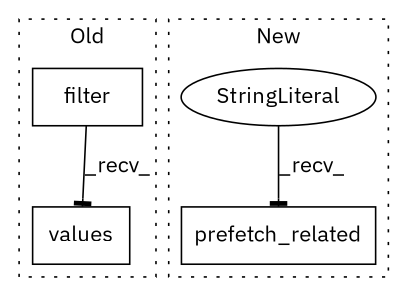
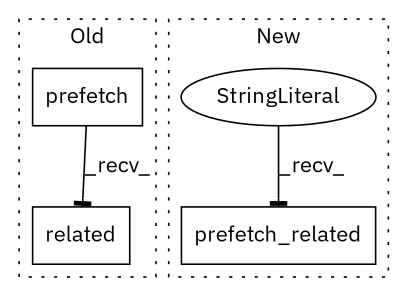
(88, 97) -> (88, 97)
(81, 236) -> (81, 236)
